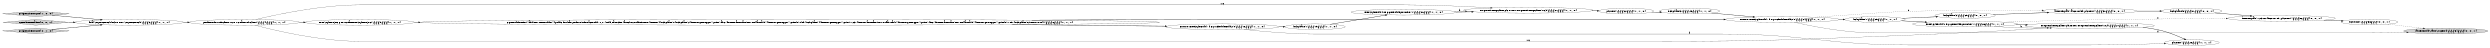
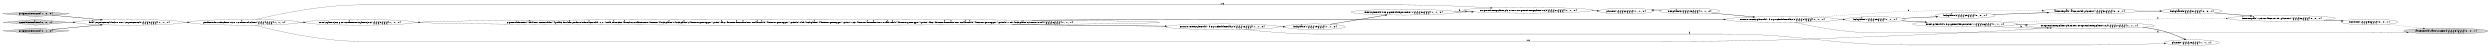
(1656, 12) -> (1657, 10)
